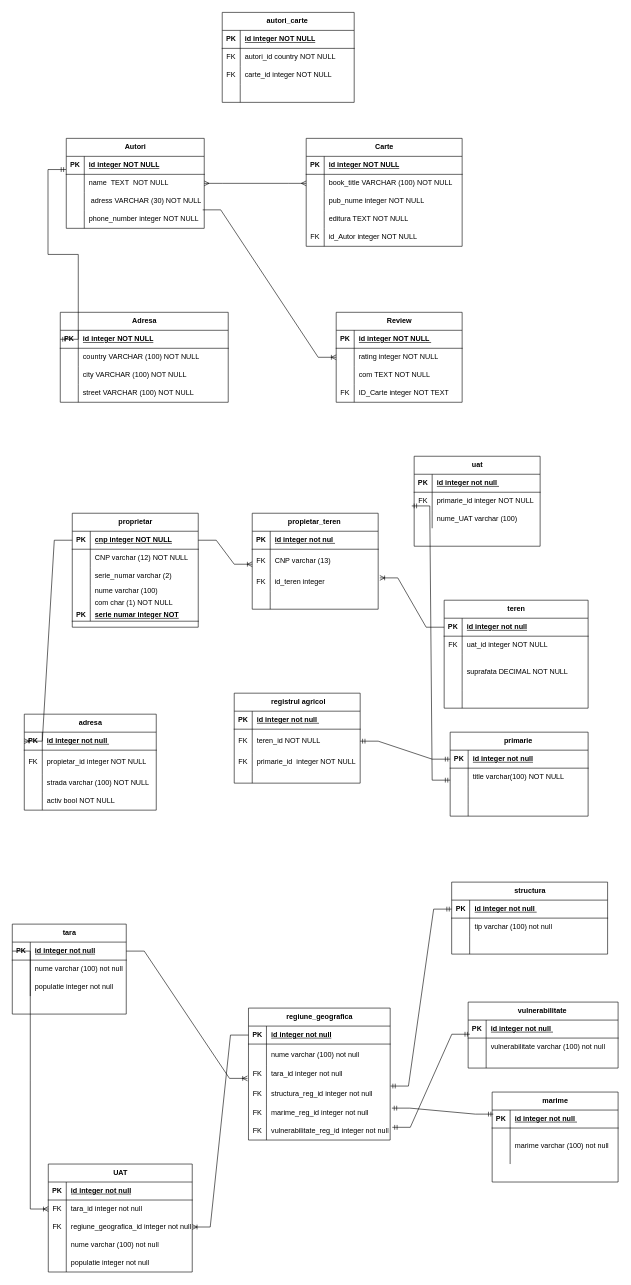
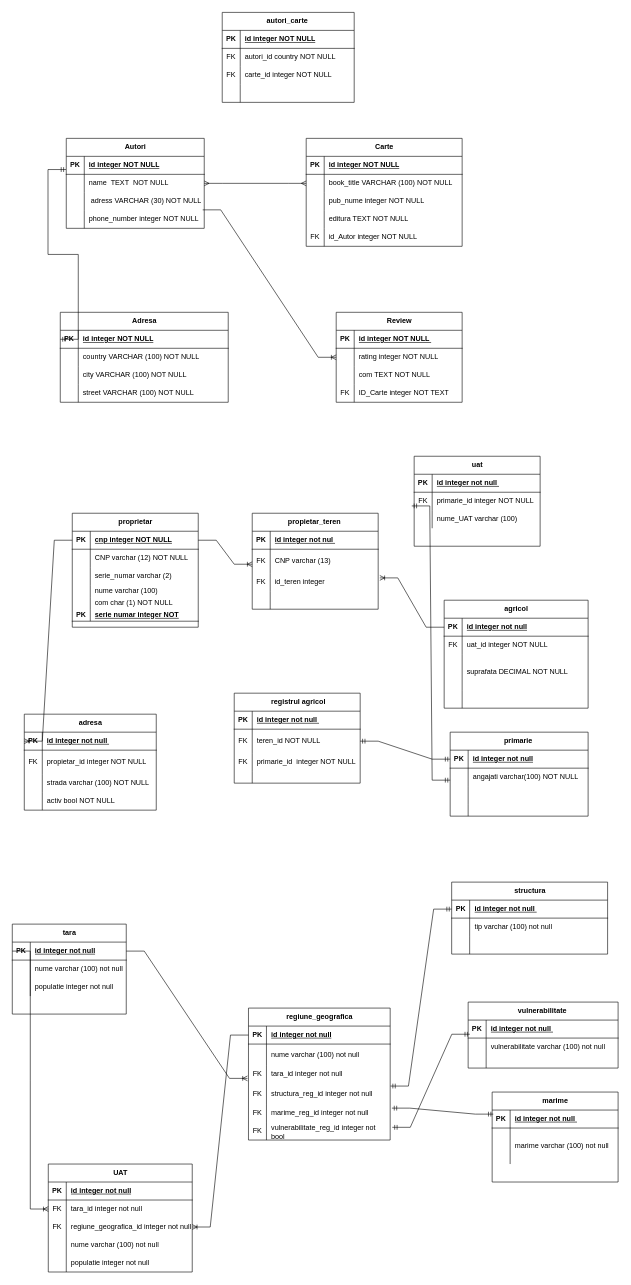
(517, 609) -> (517, 609)
(523, 777) -> (530, 777)
(331, 1131) -> (331, 1131)
